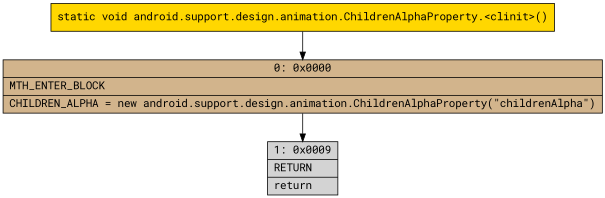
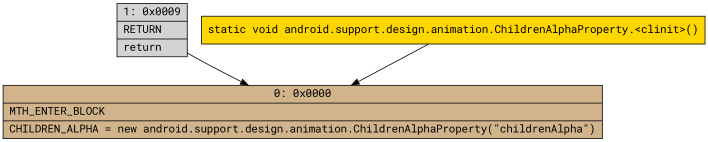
(303, 124) -> (214, 68)
